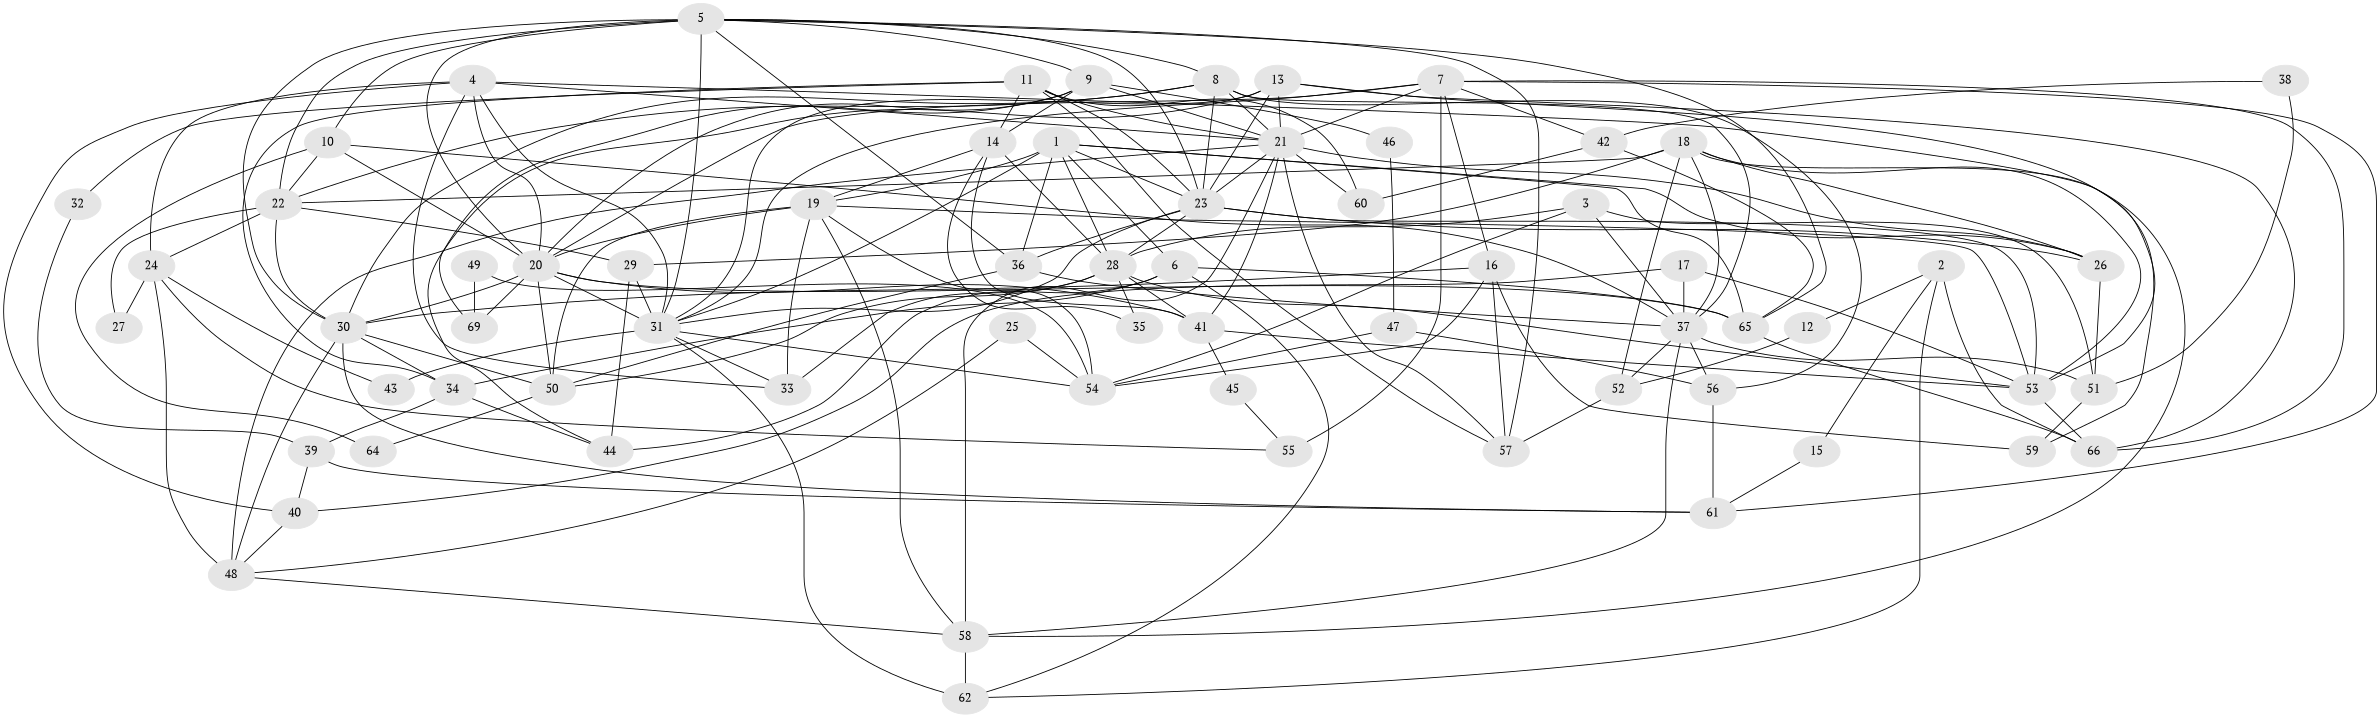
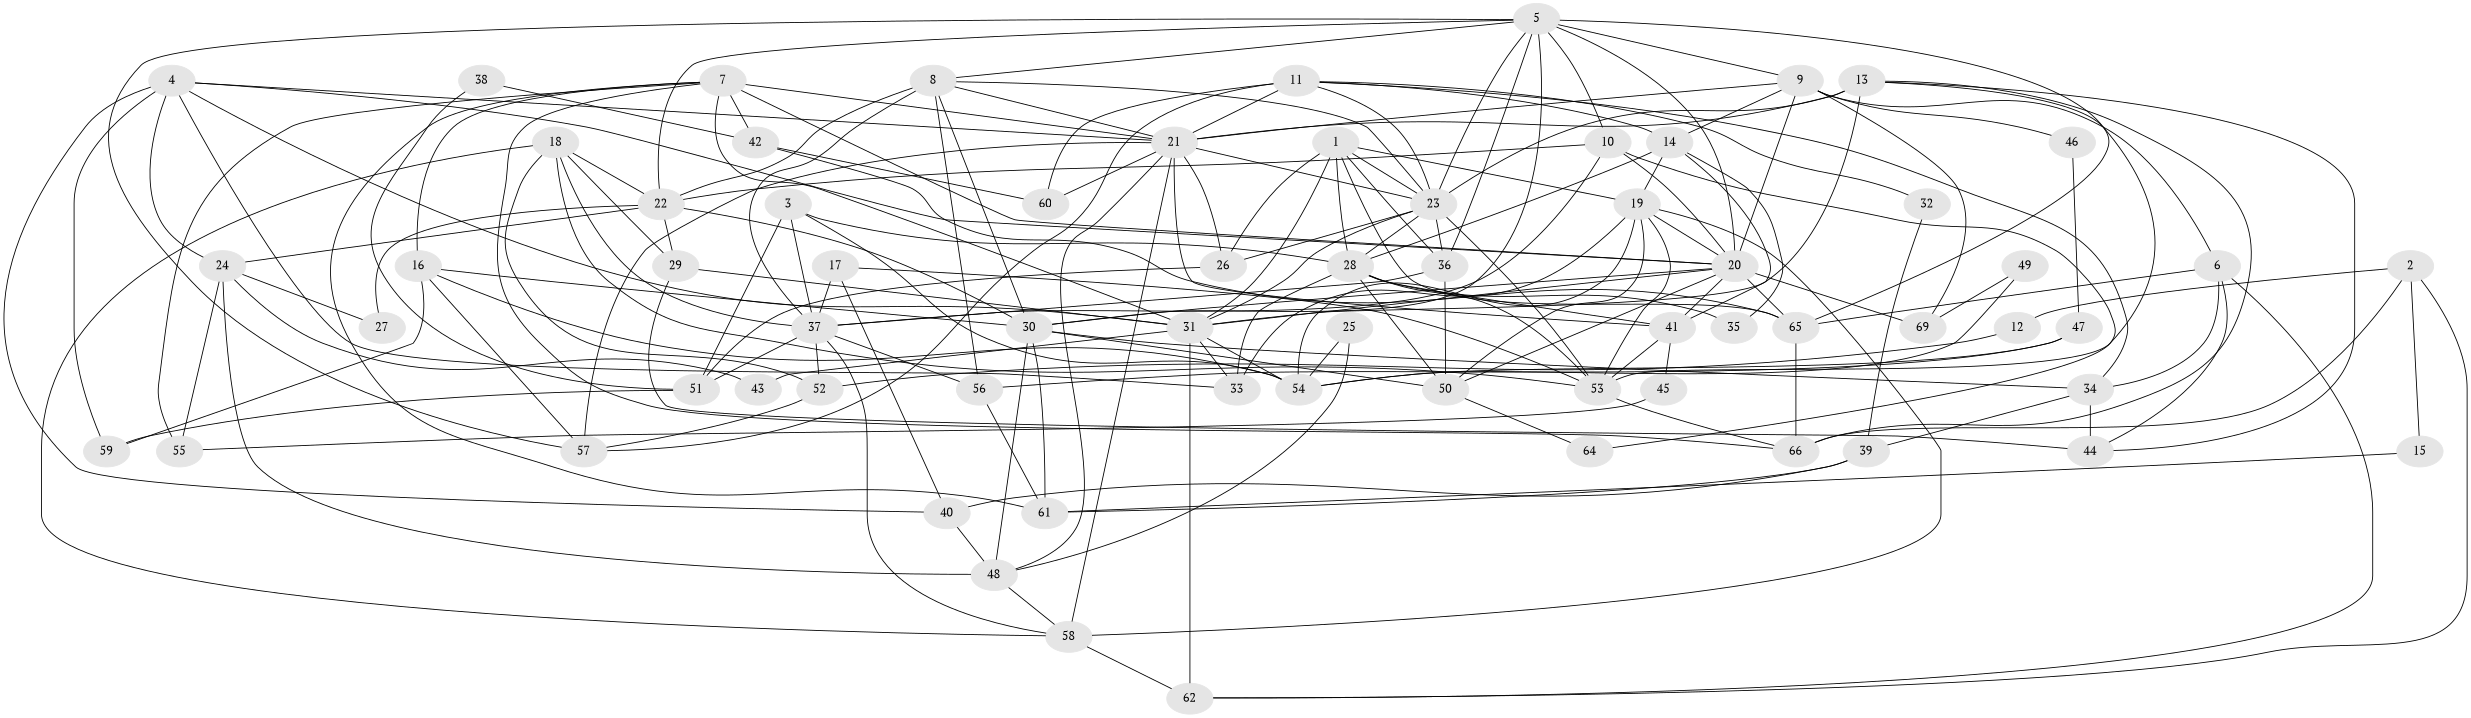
(695, 168) -> none
(1893, 202) -> none
(1116, 204) -> (2022, 102)
